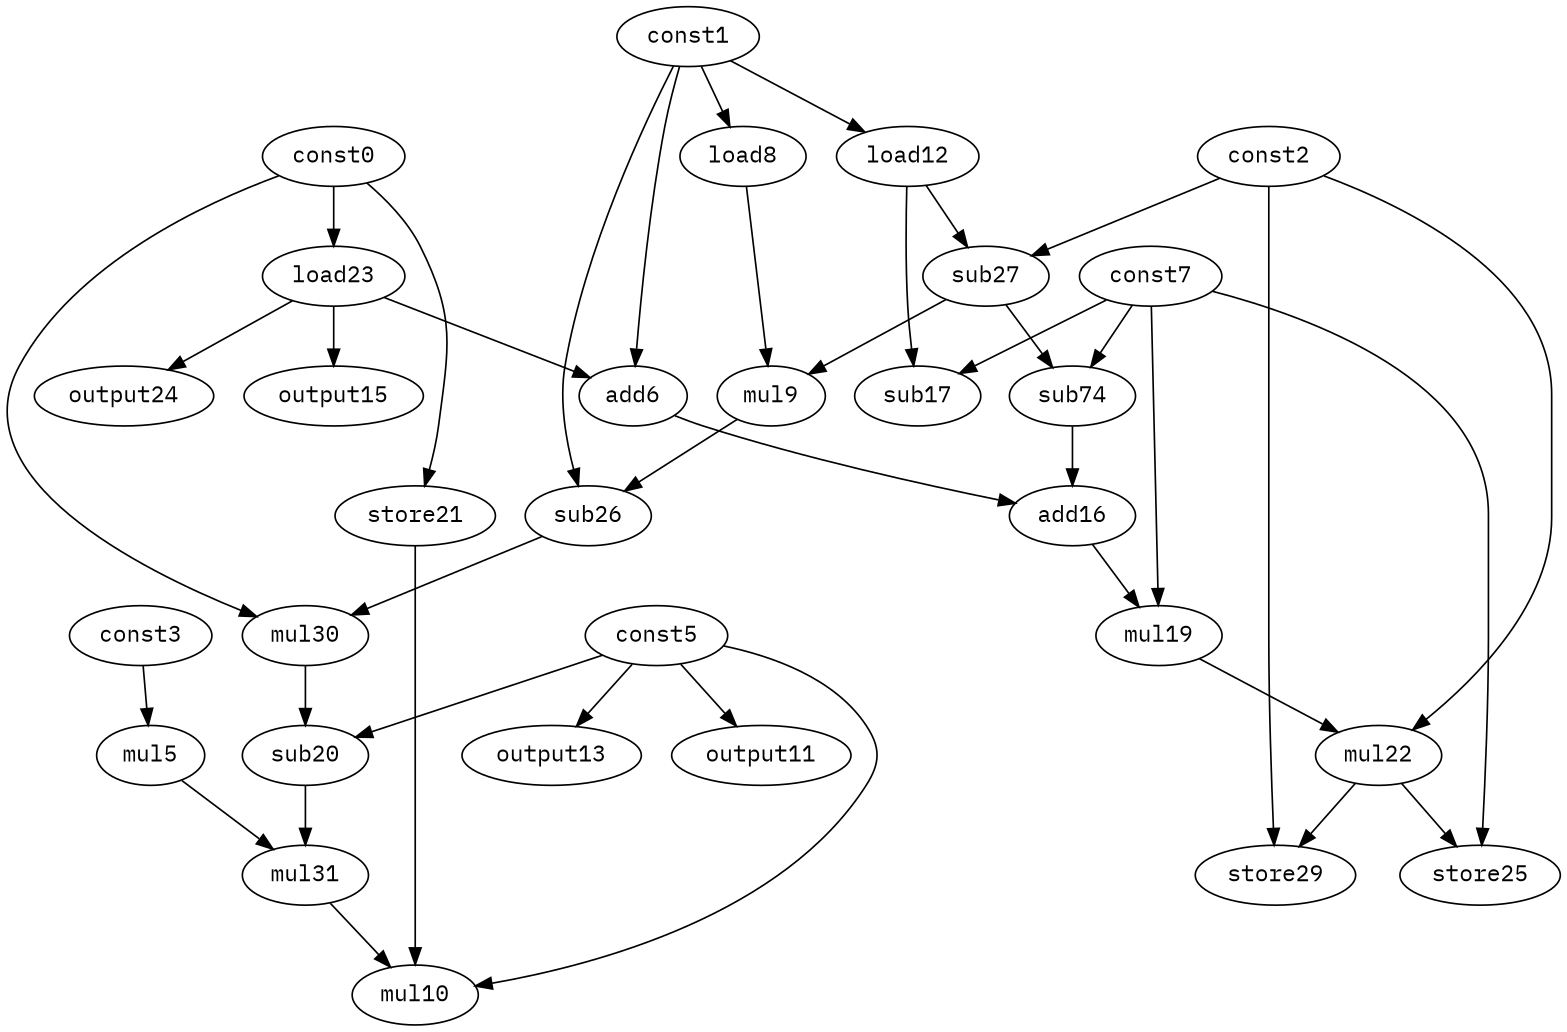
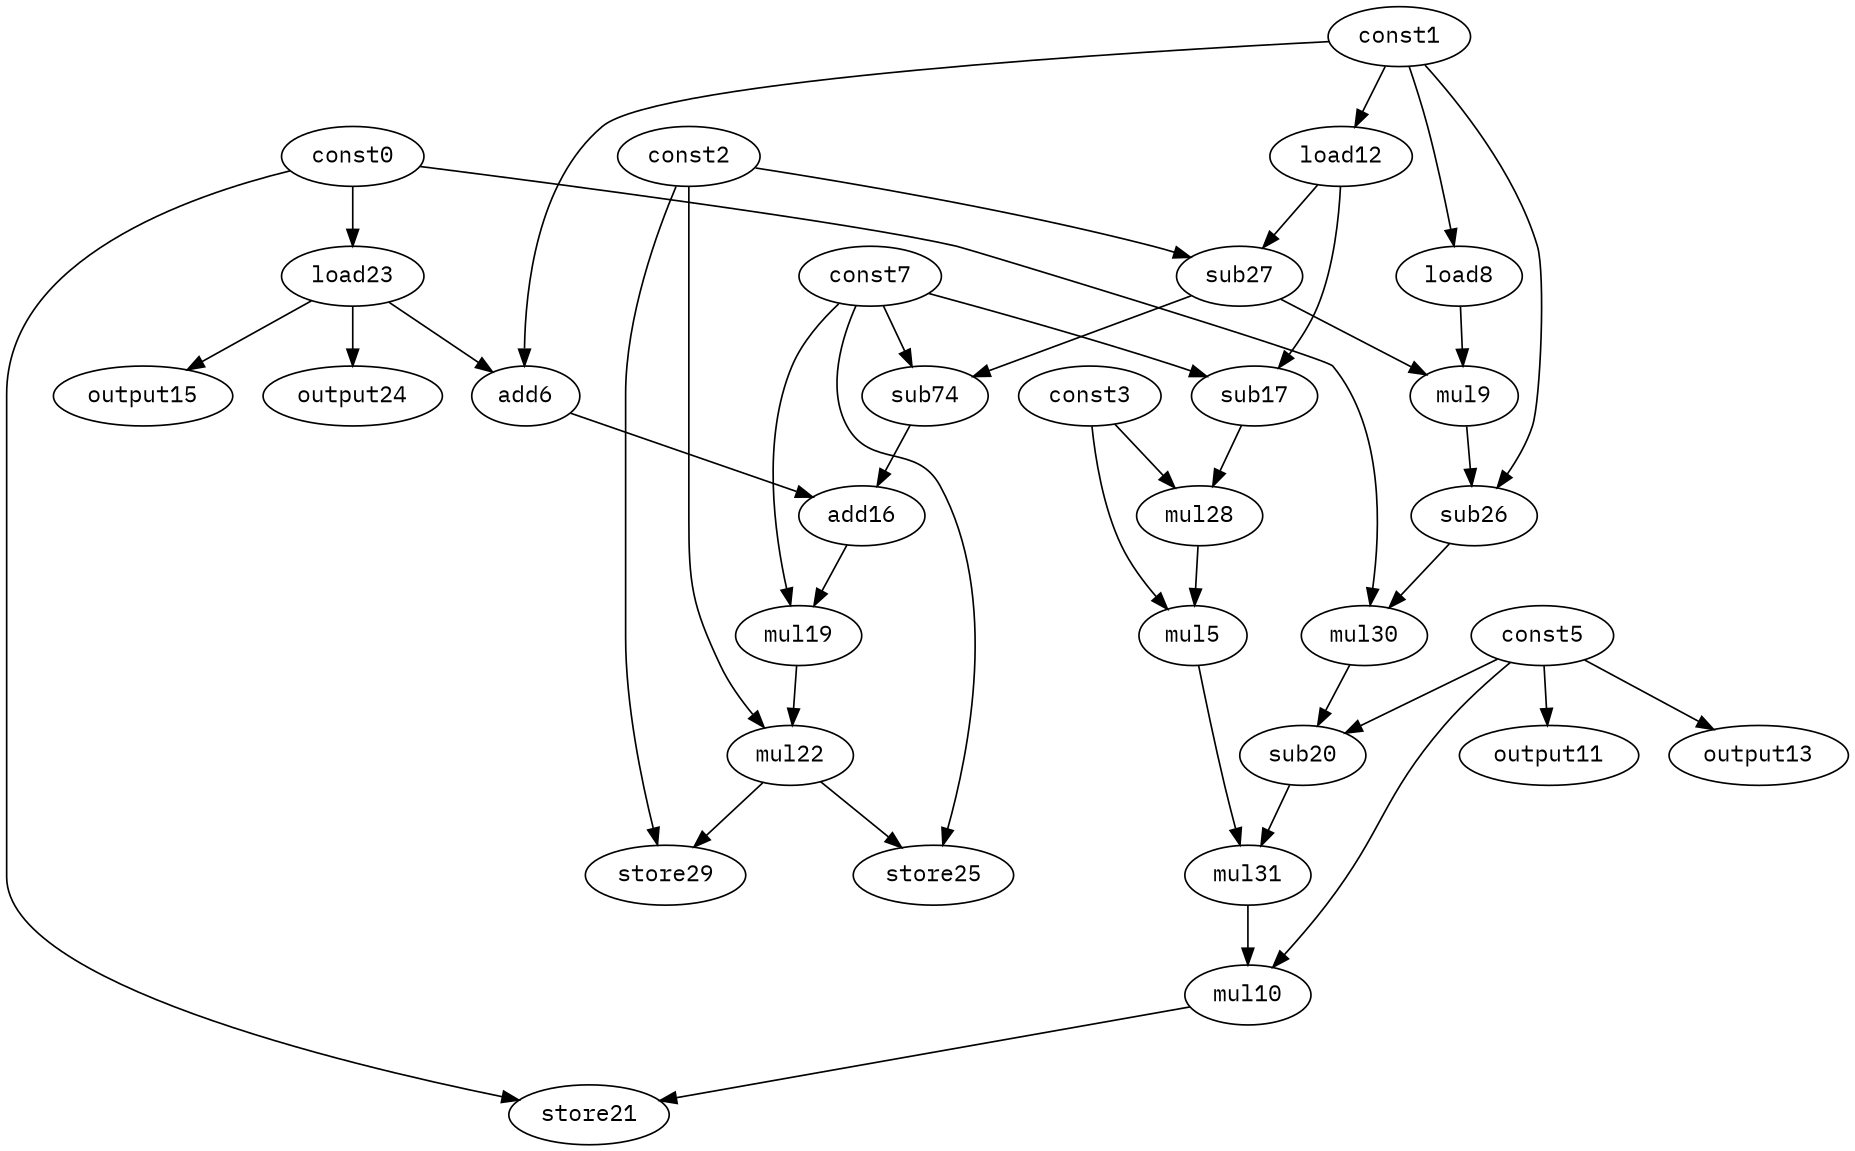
none -> (1200, 516)
(415, 747) -> (933, 1052)
